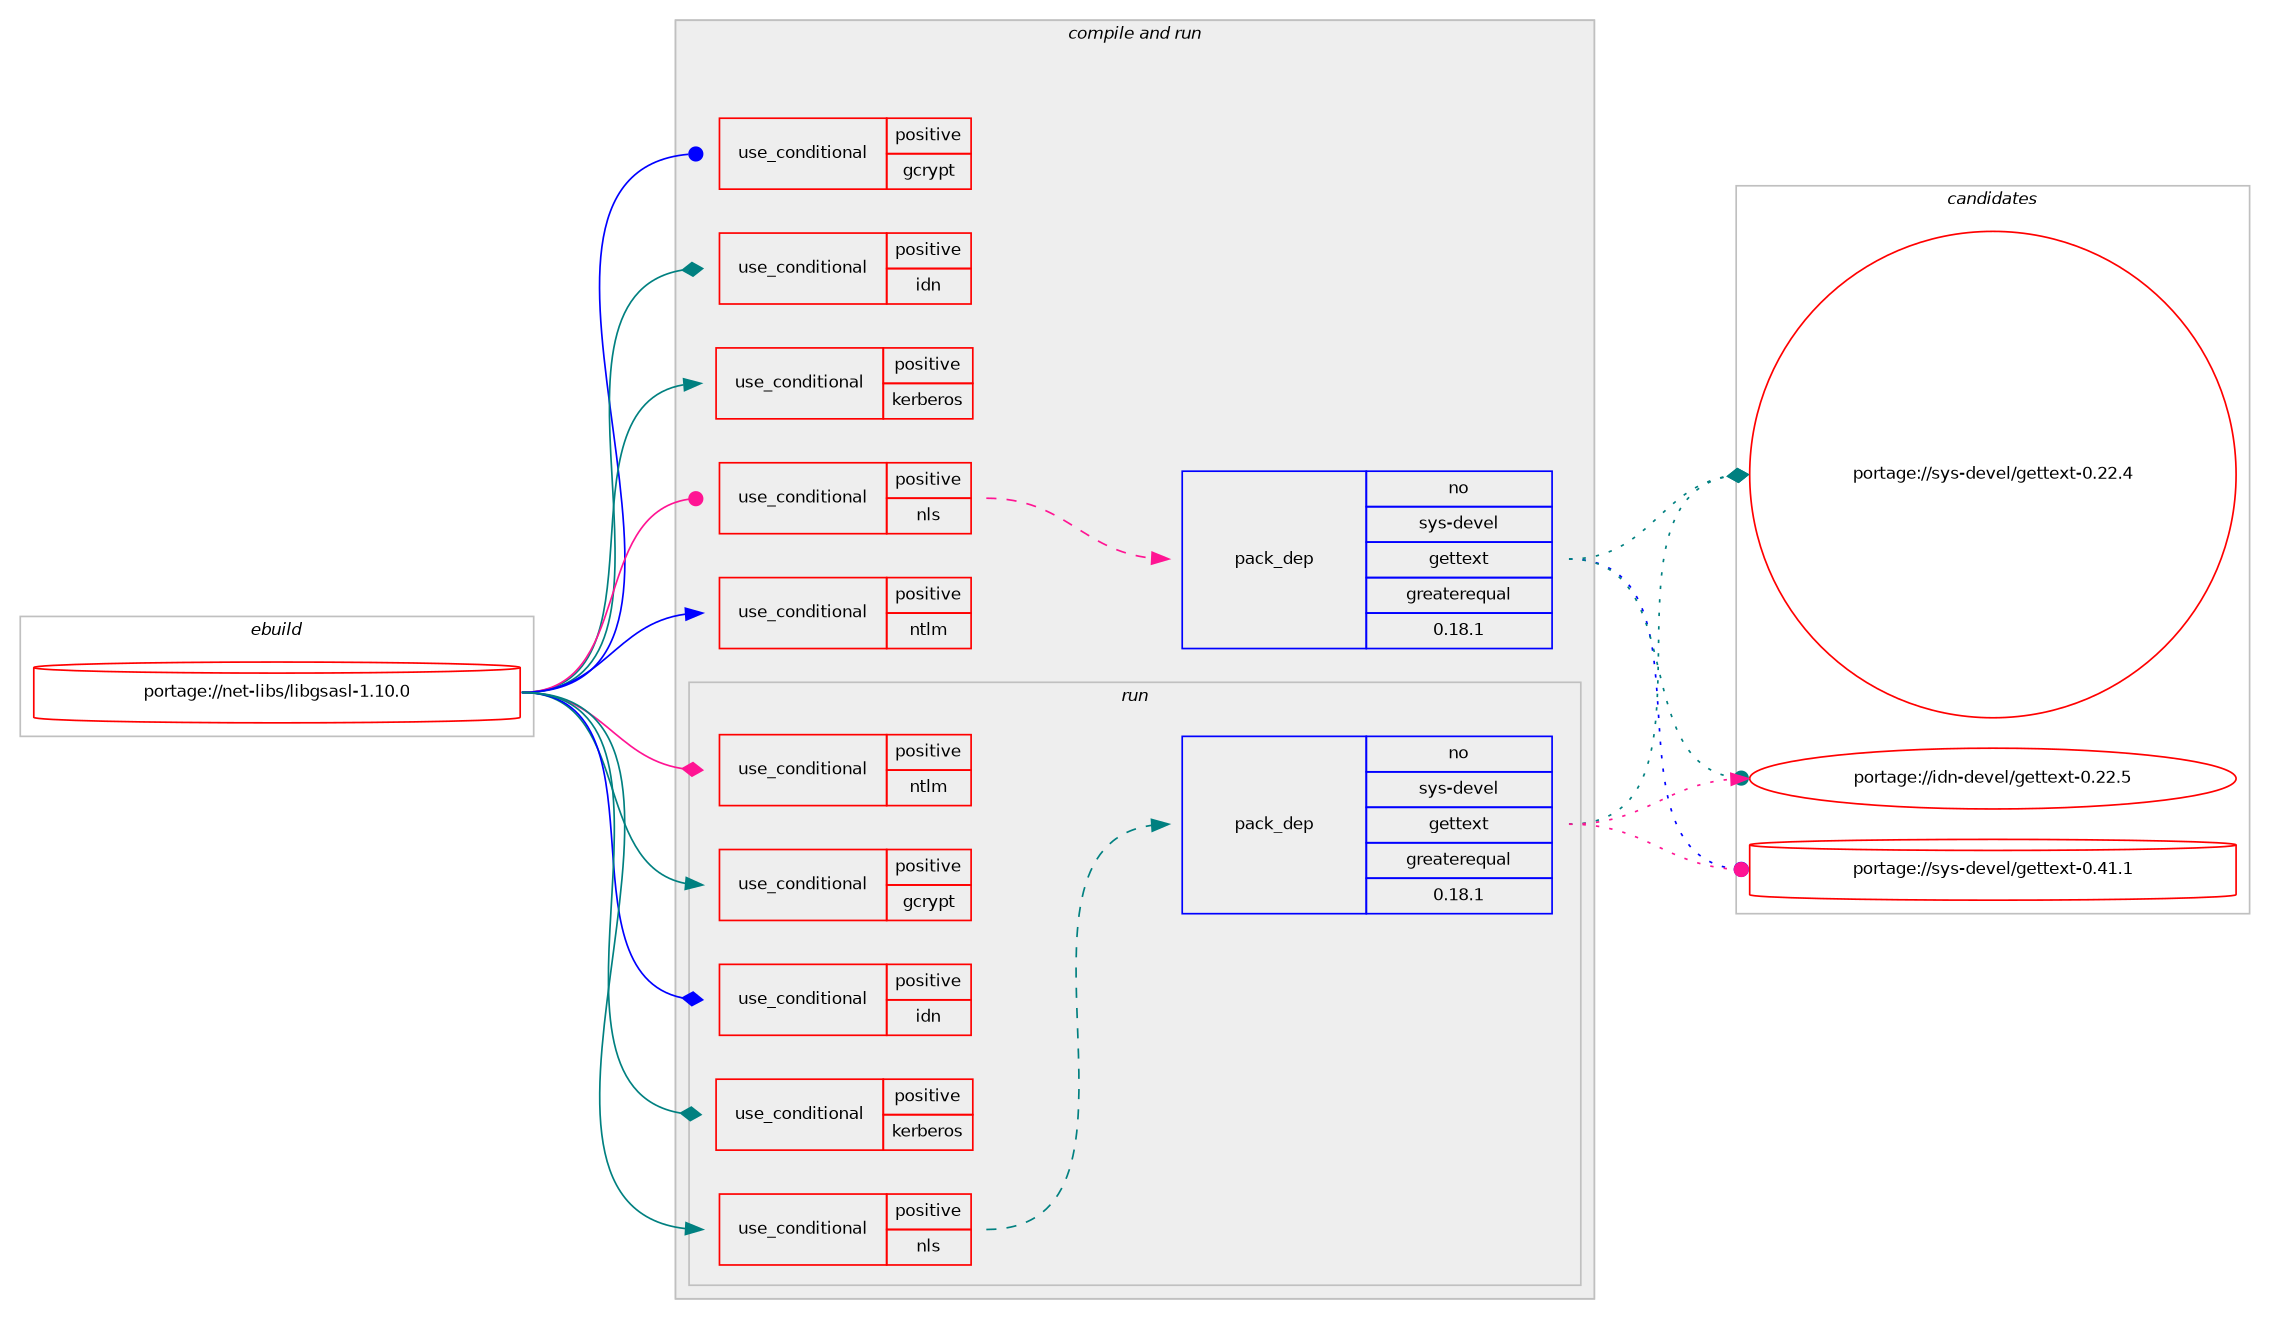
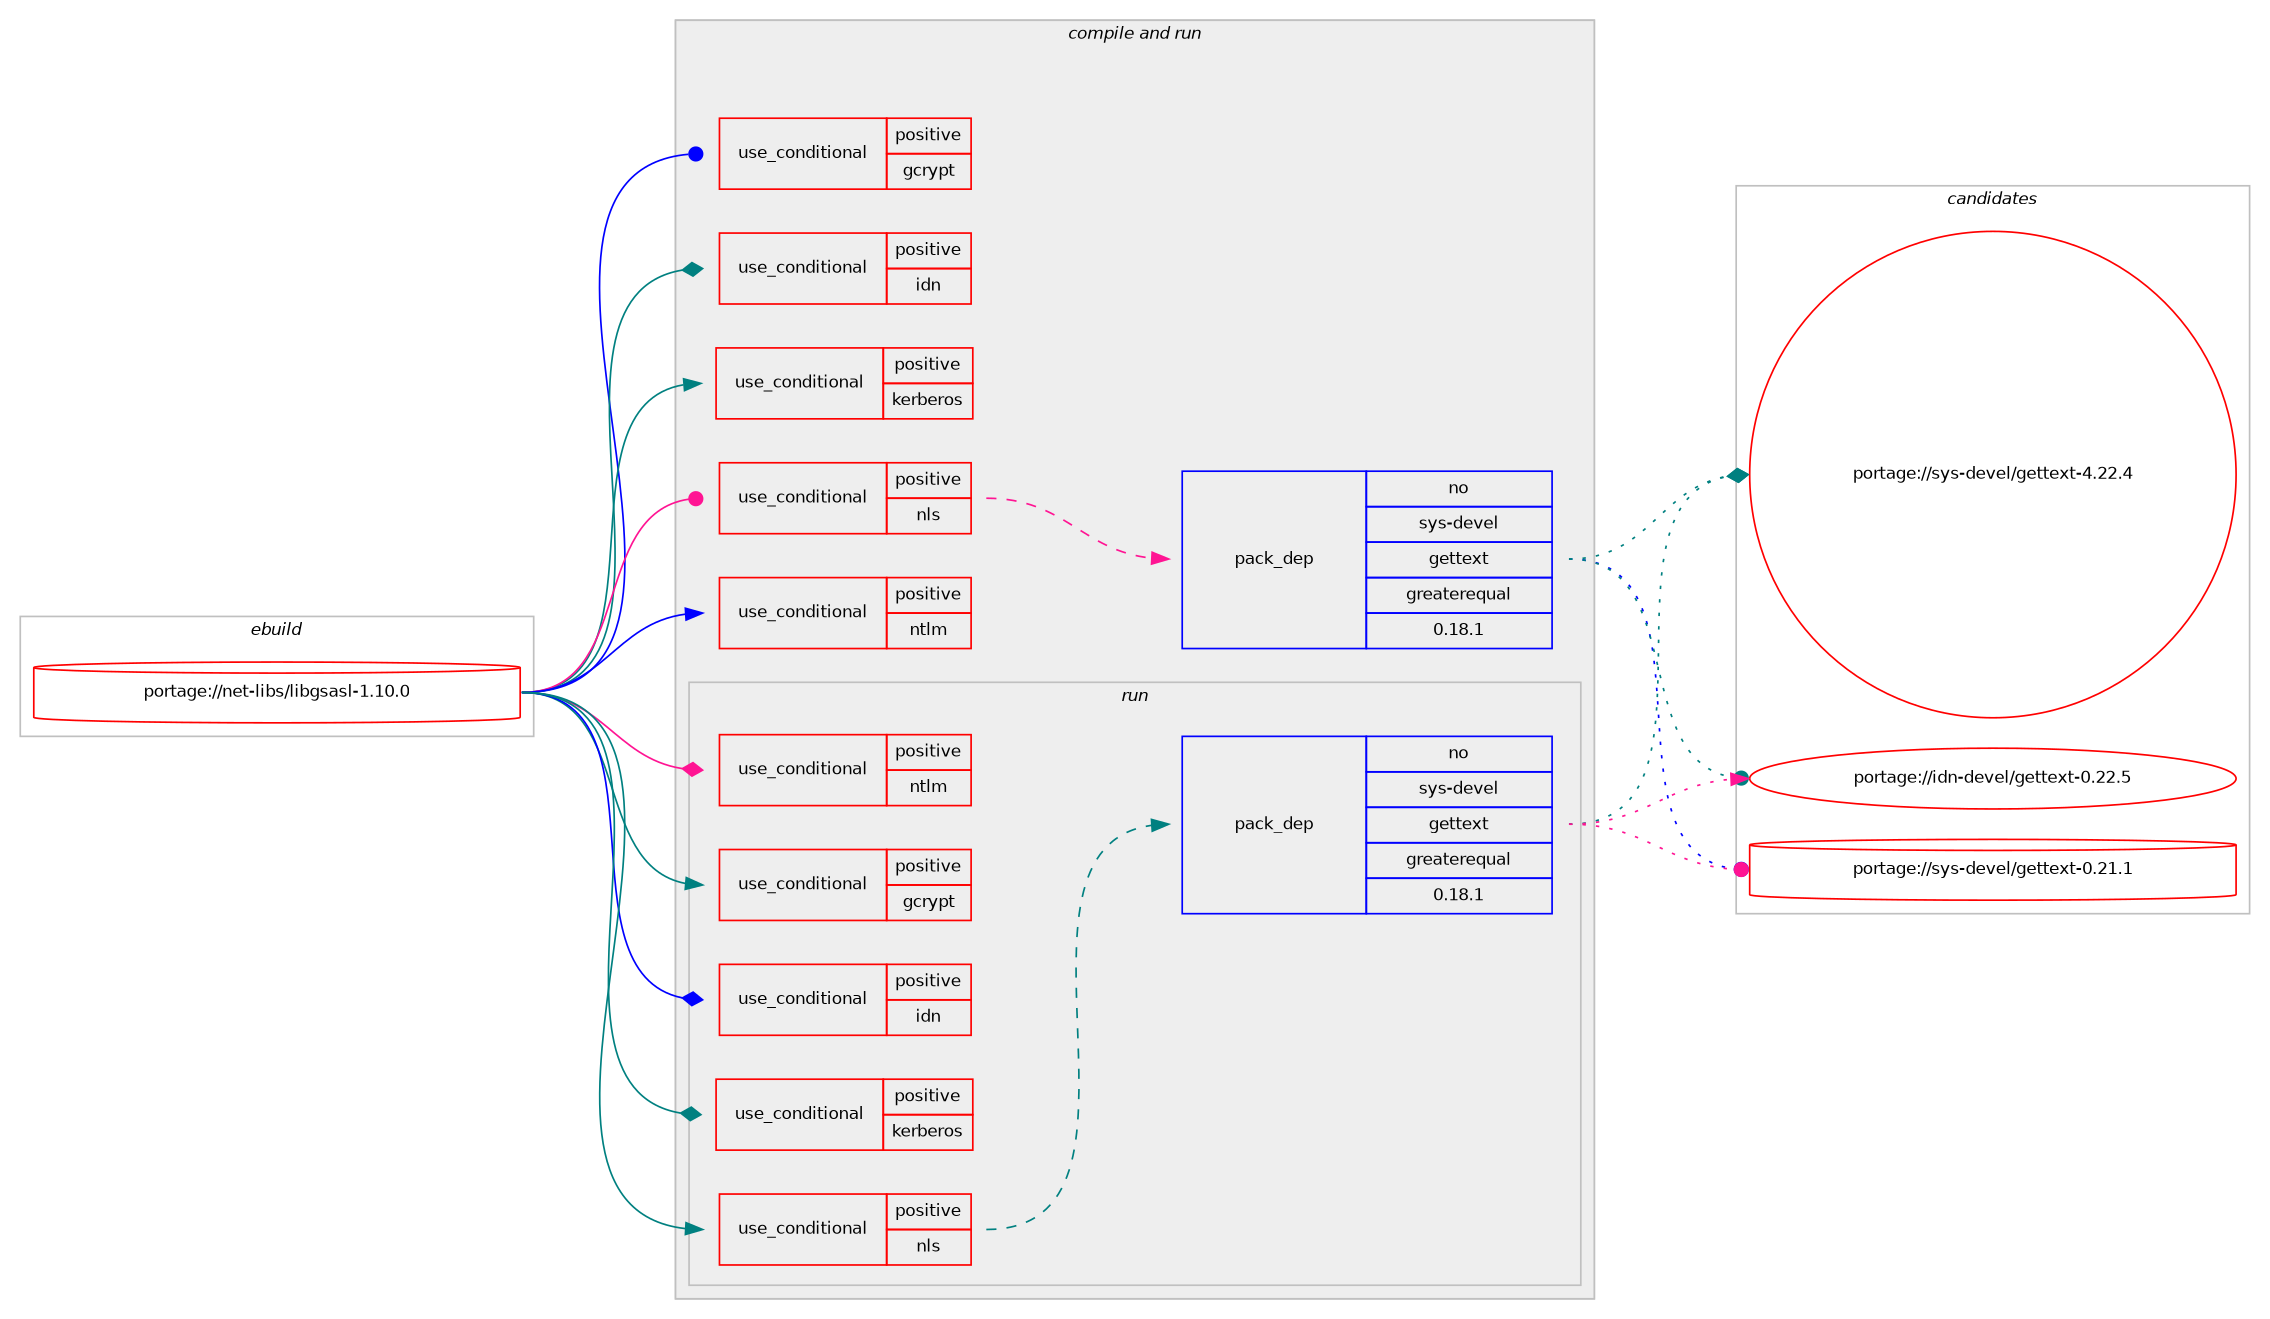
(1993, 475) -> (1993, 475)
(1993, 870) -> (1993, 870)
